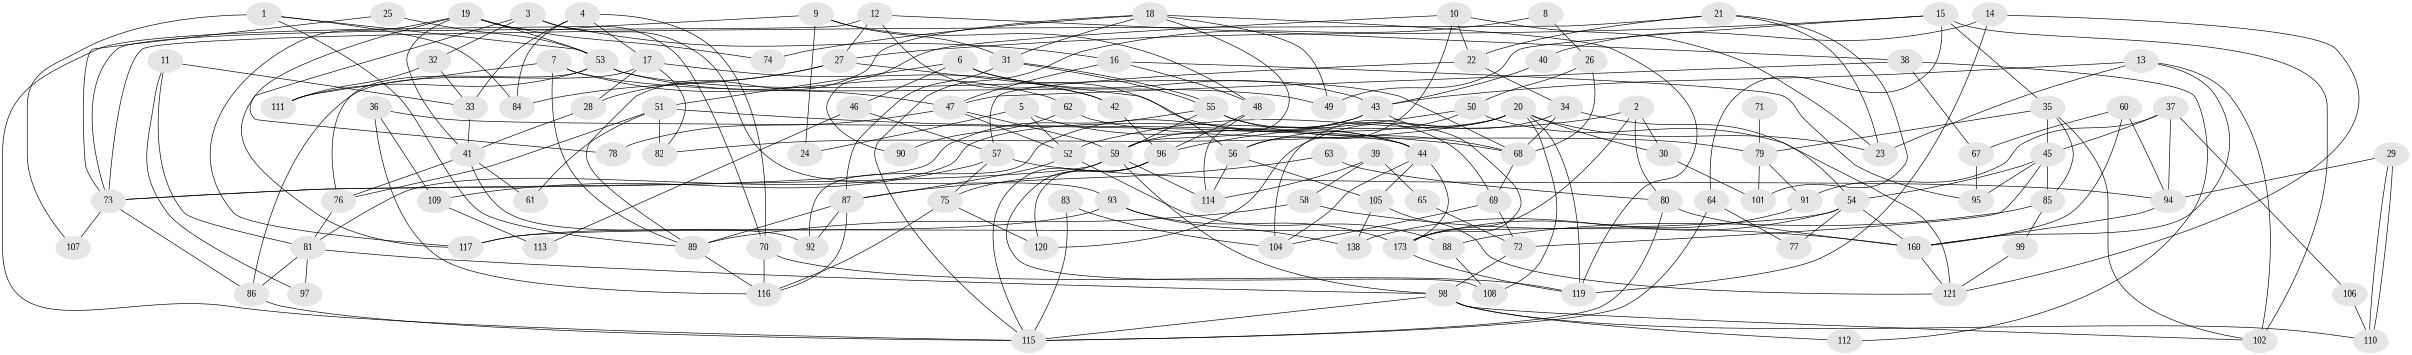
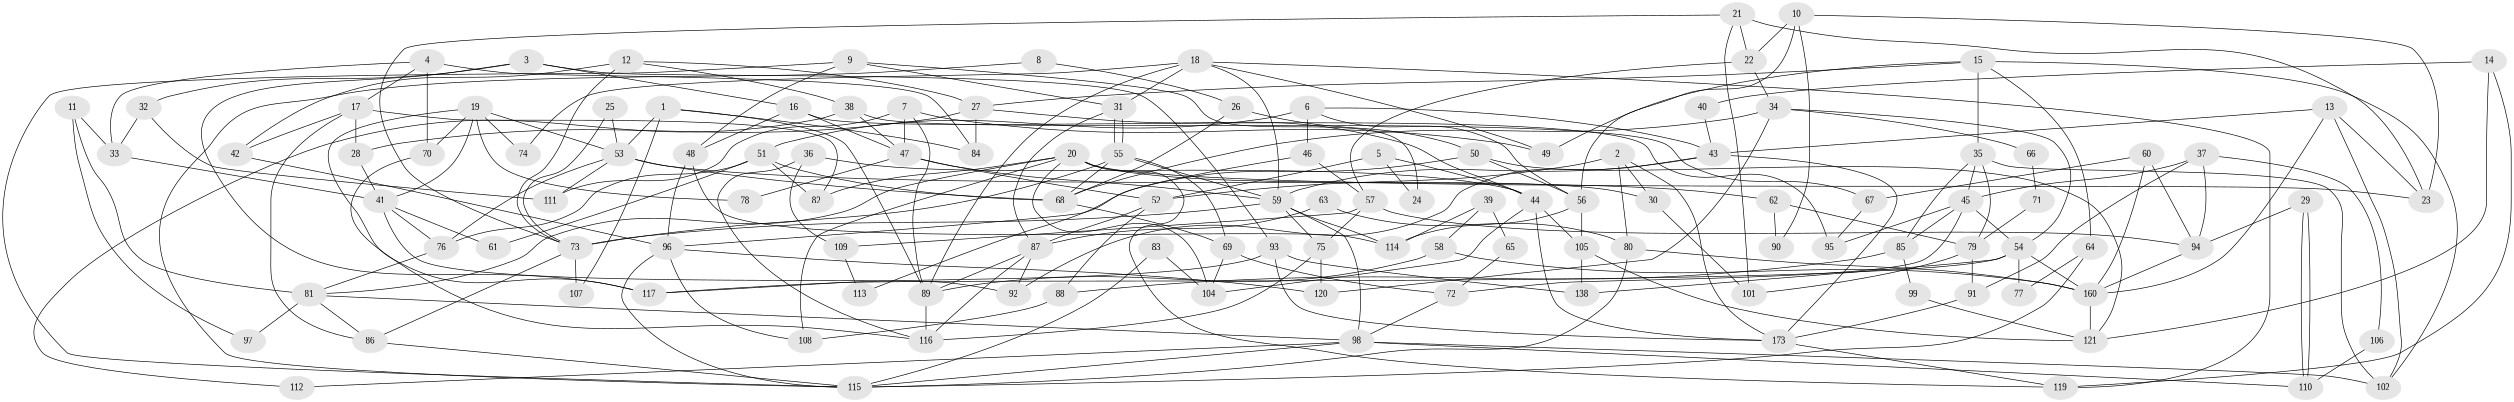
none -> (2031, 154)
(1071, 279) -> none
